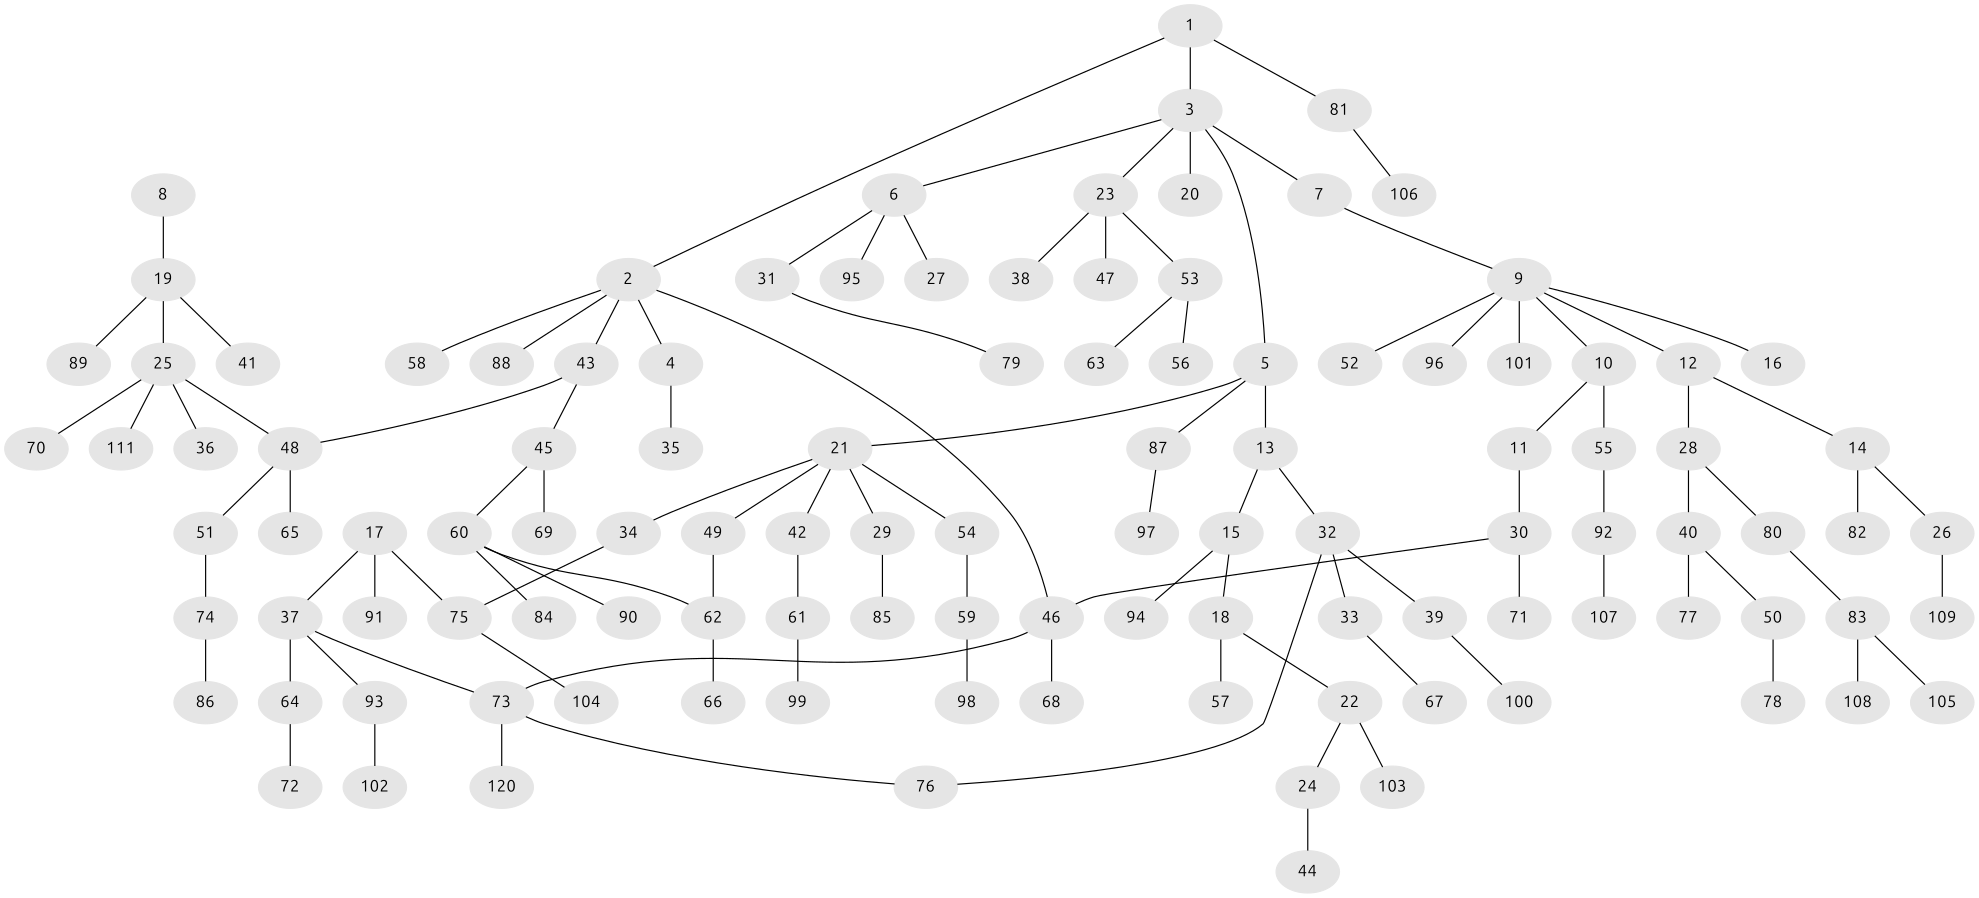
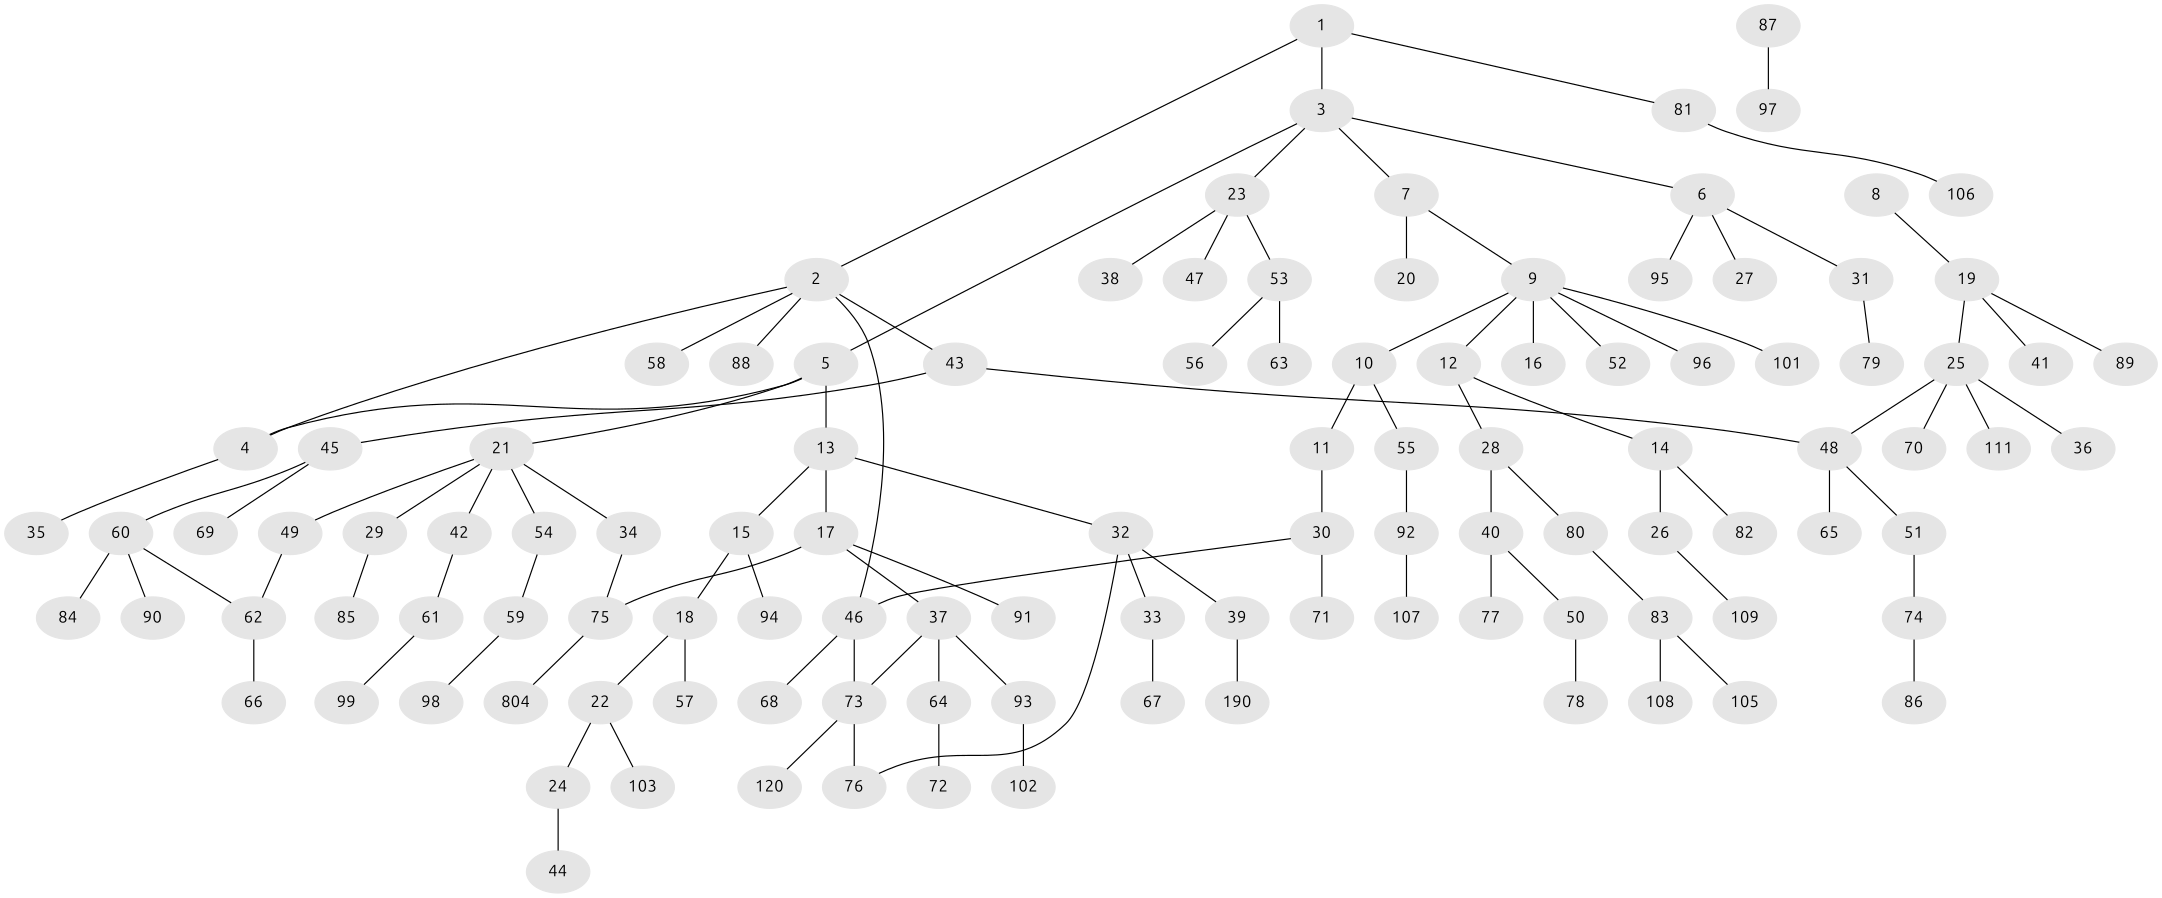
(1190, 153) -> (1406, 237)
(1212, 407) -> (536, 407)
none -> (826, 491)
(586, 703) -> (516, 703)
(1519, 703) -> (1237, 703)
